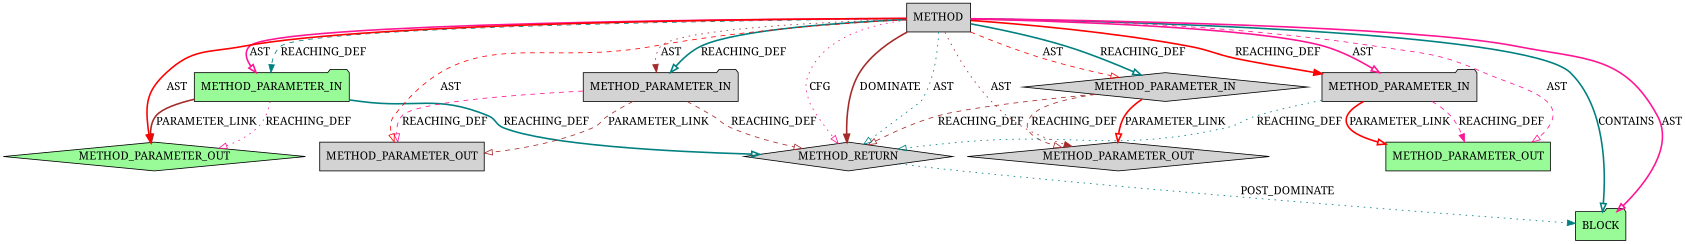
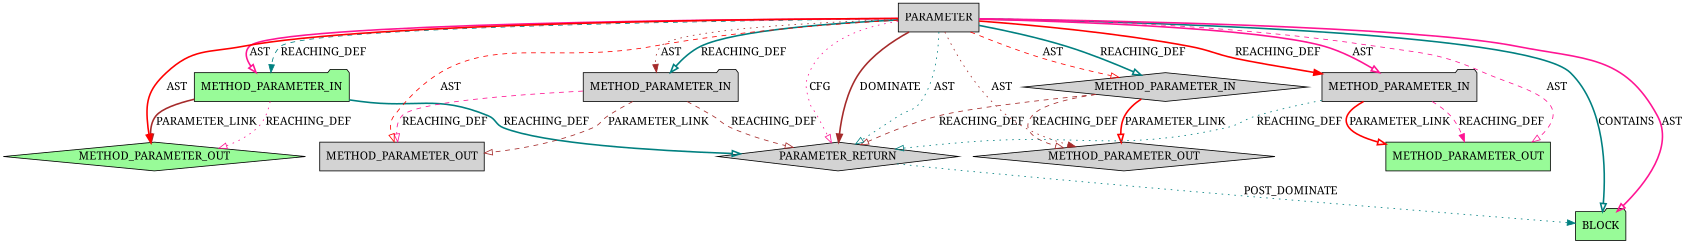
(939, 18) -> (939, 18)
(848, 157) -> (838, 157)
